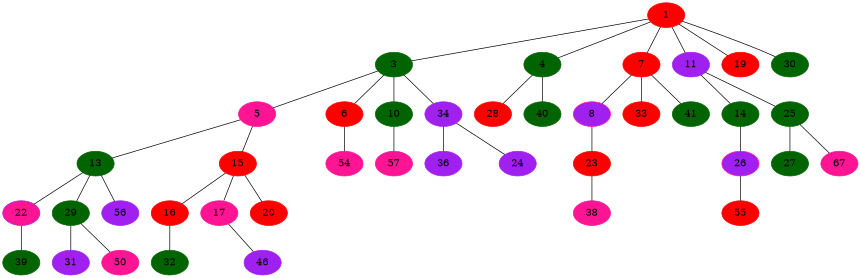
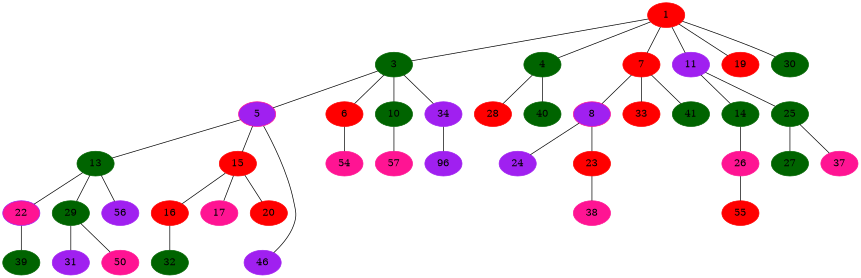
(257, 114) -> (257, 114)
(481, 139) -> (555, 139)
(443, 164) -> (443, 164)
(740, 164) -> (740, 164)
(839, 164) -> (839, 164)
(241, 238) -> (291, 190)
